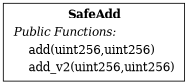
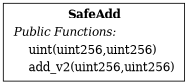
(84, 50) -> (85, 50)
